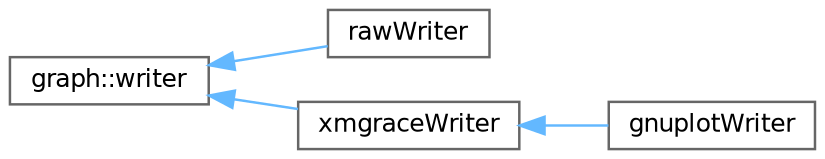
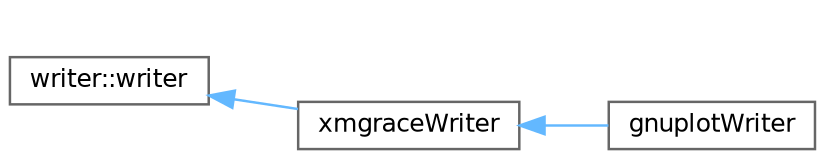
(409, 34) -> none
(109, 81) -> (109, 81)
